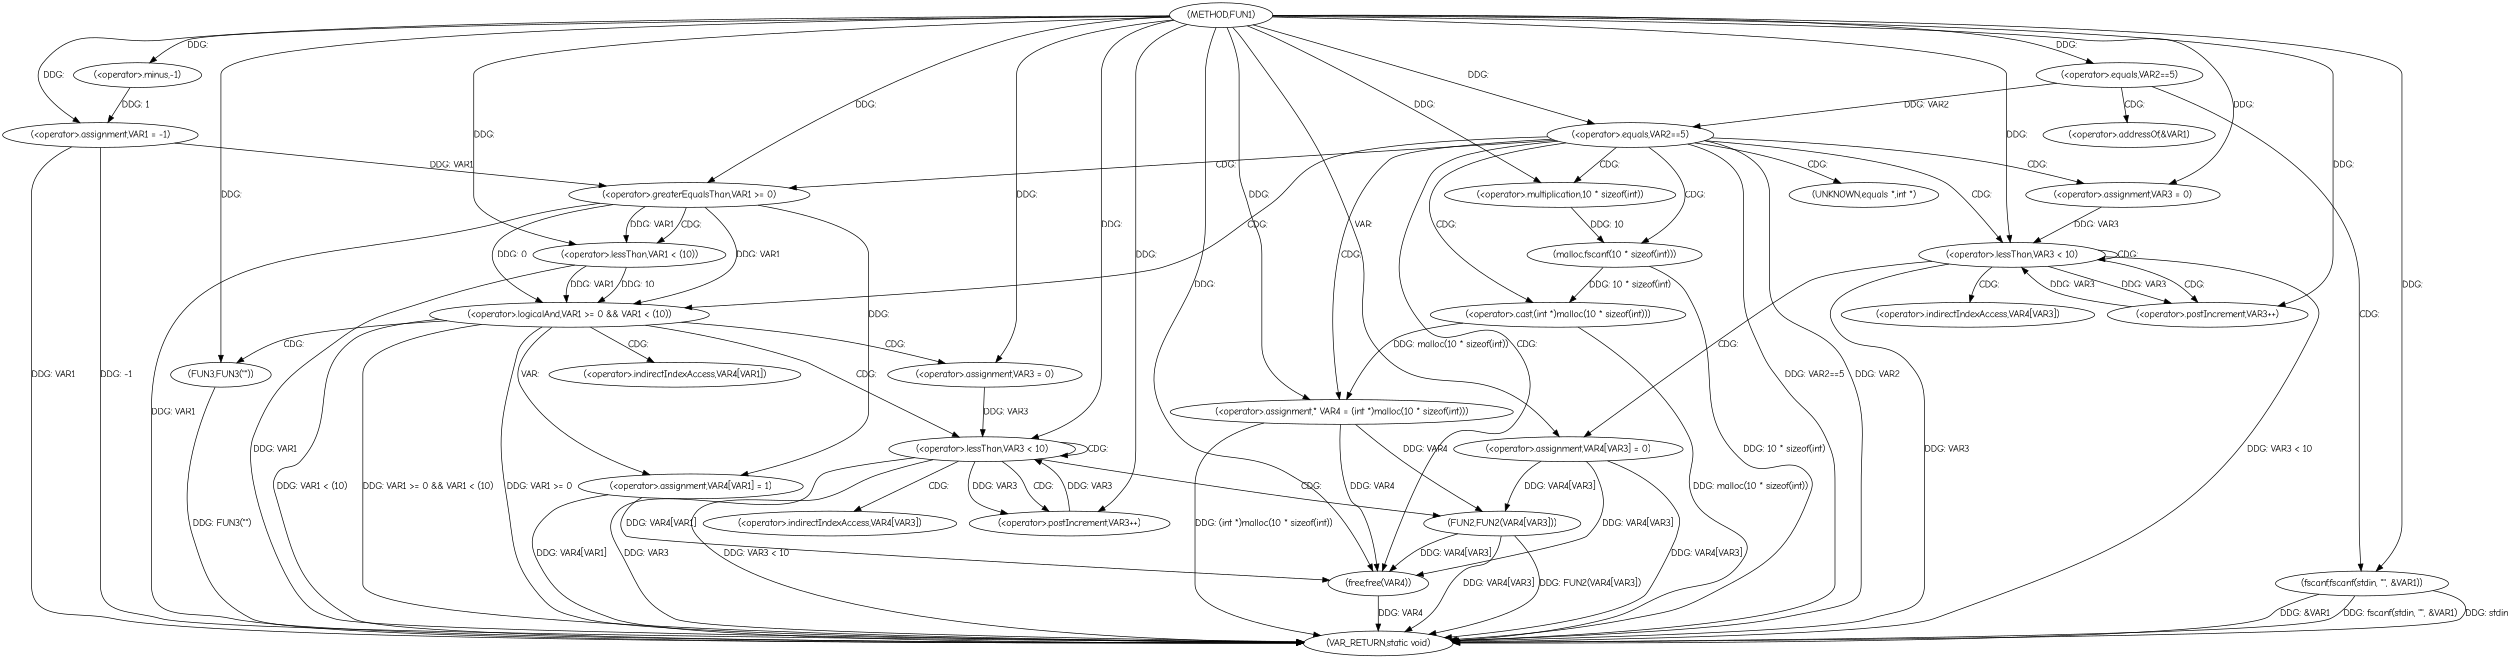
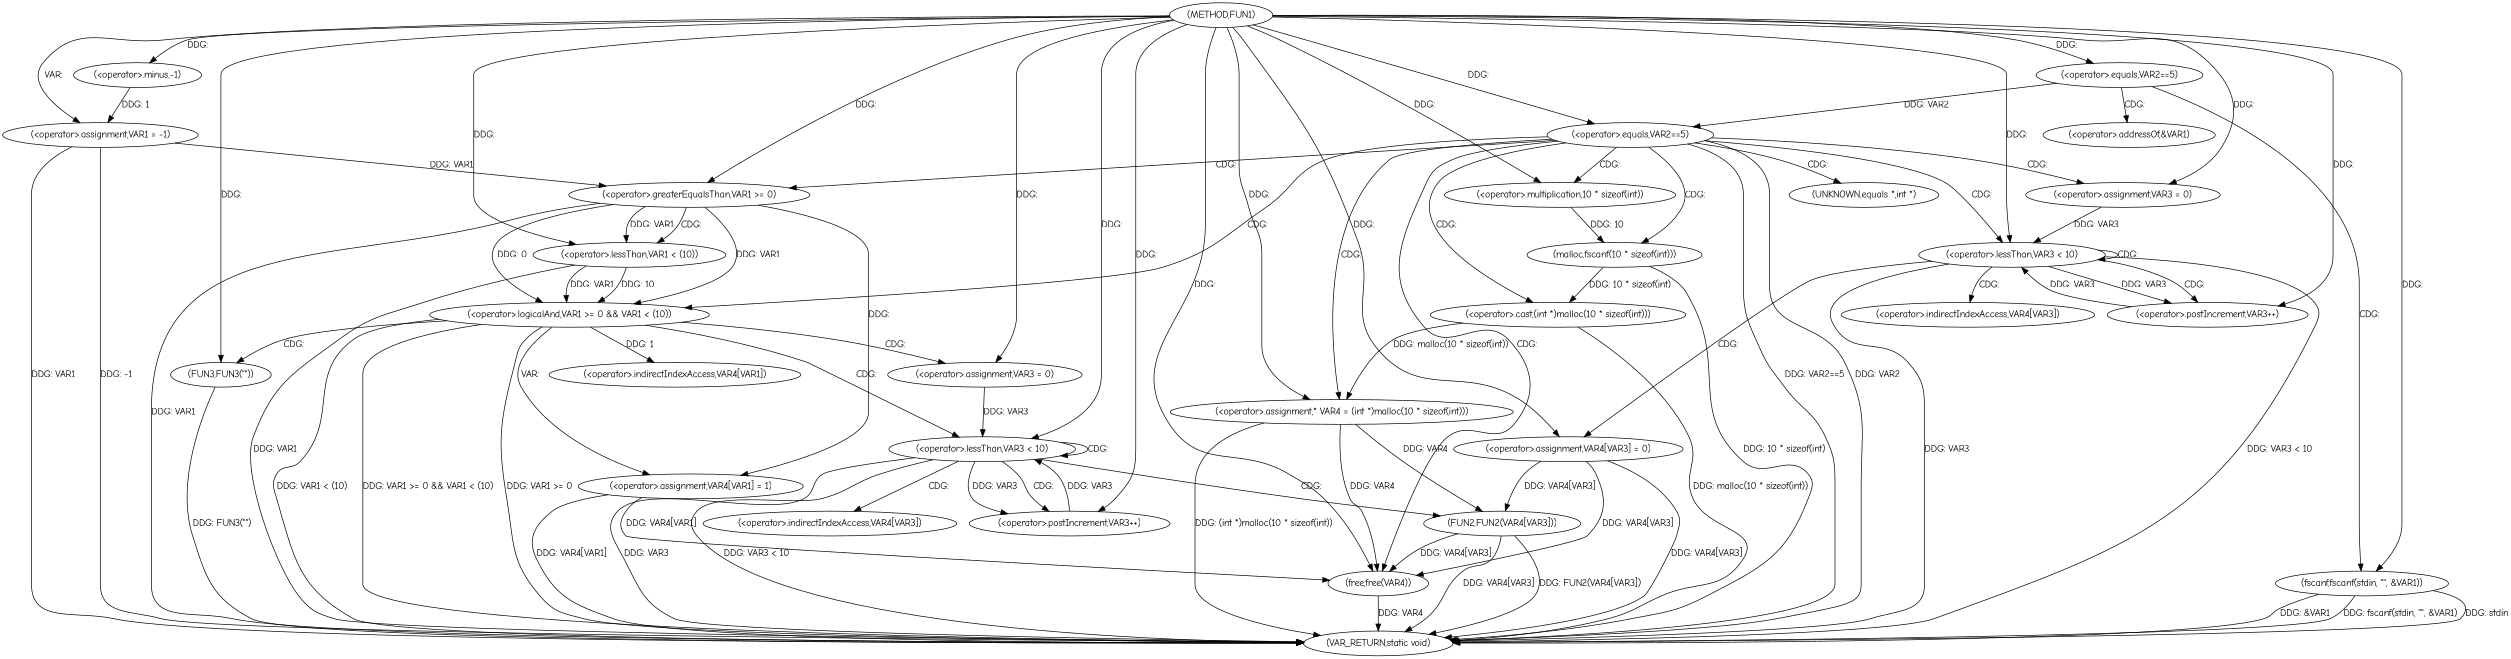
(55, 75) -> (55, 75)
(1366, 225) -> (1366, 225)
(640, 345) -> (640, 345)
